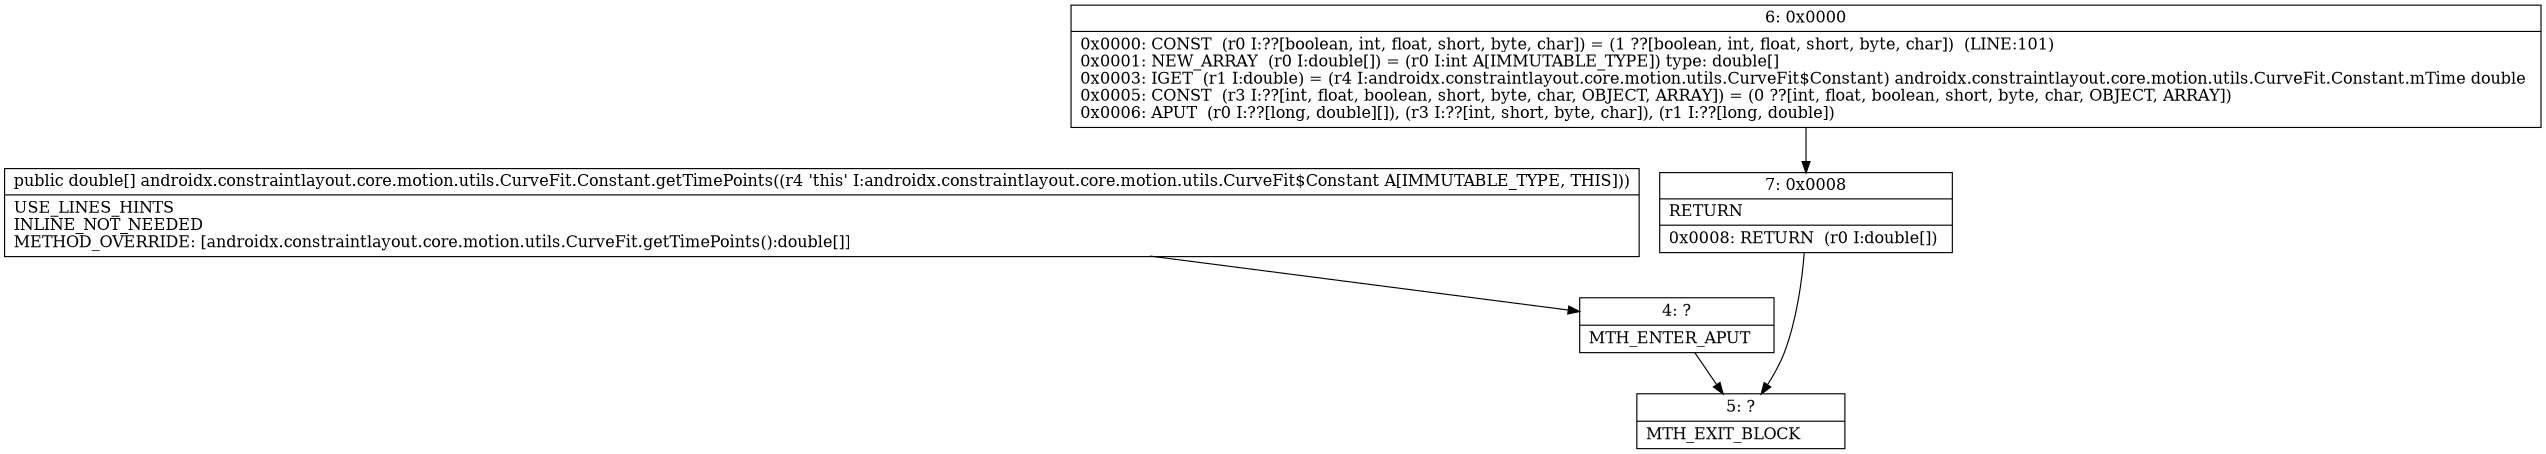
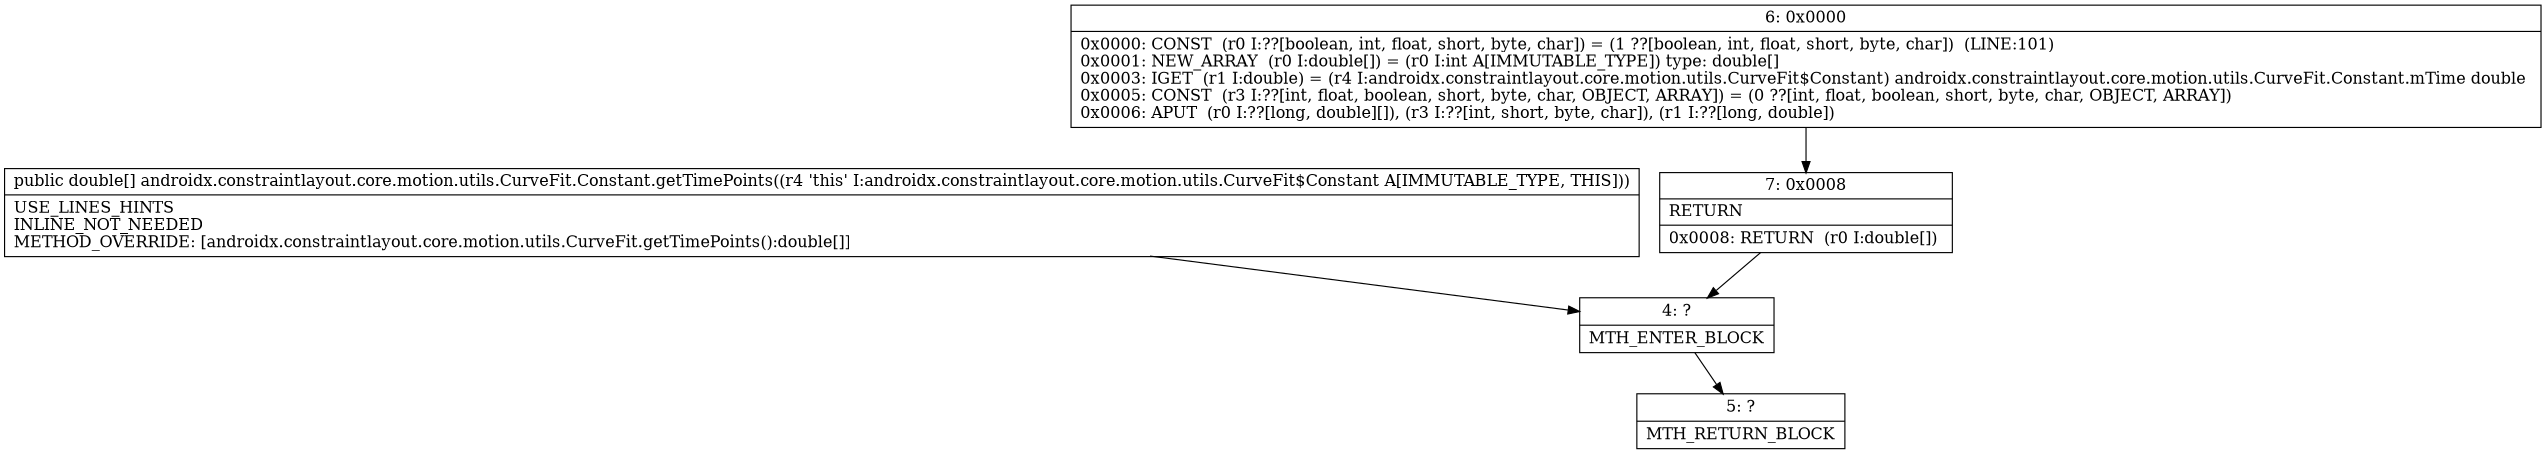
(1794, 321) -> (1739, 271)
(1670, 338) -> (1677, 338)
(1724, 434) -> (1741, 434)
